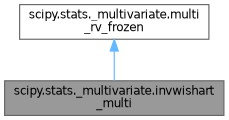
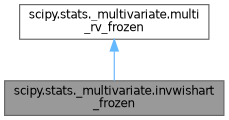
(114, 98) -> (114, 98)
